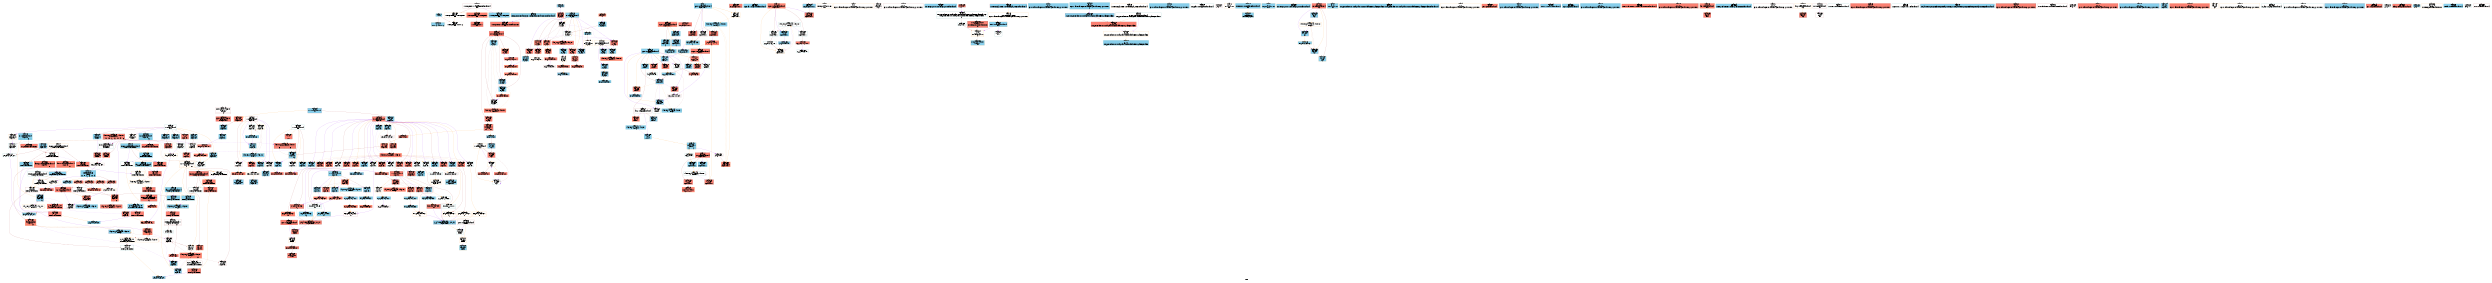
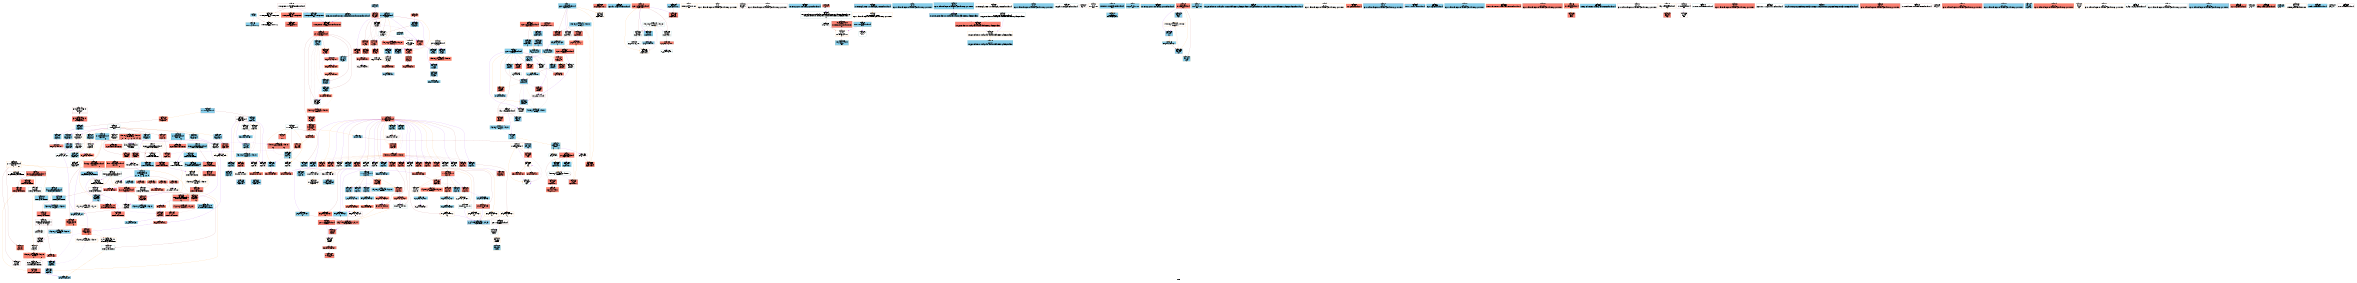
none -> (68, 137)
